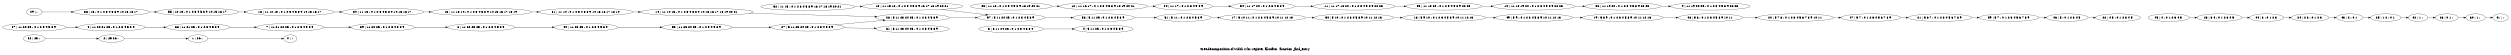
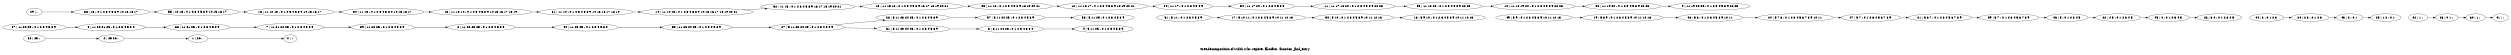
(963, 12) -> (965, 6)
(812, 15) -> (754, 9)
(1144, 18) -> none
(1490, 18) -> none
none -> (2143, 18)
(2245, 18) -> none
(2404, 18) -> none
none -> (963, 29)
